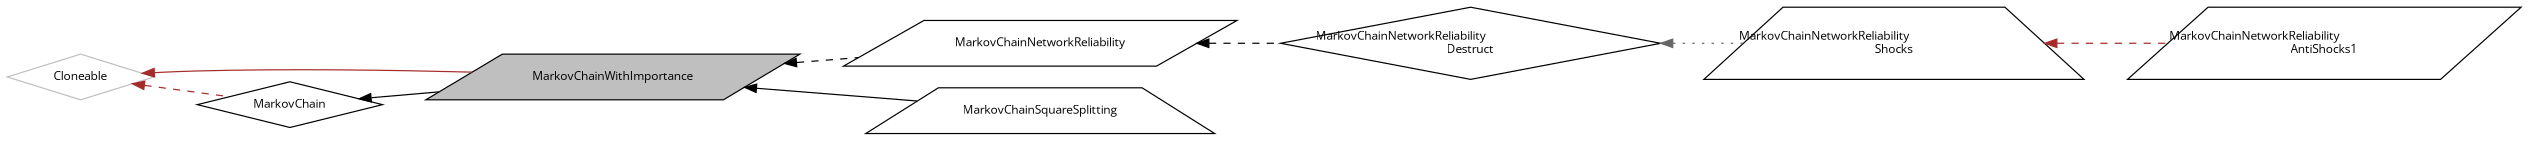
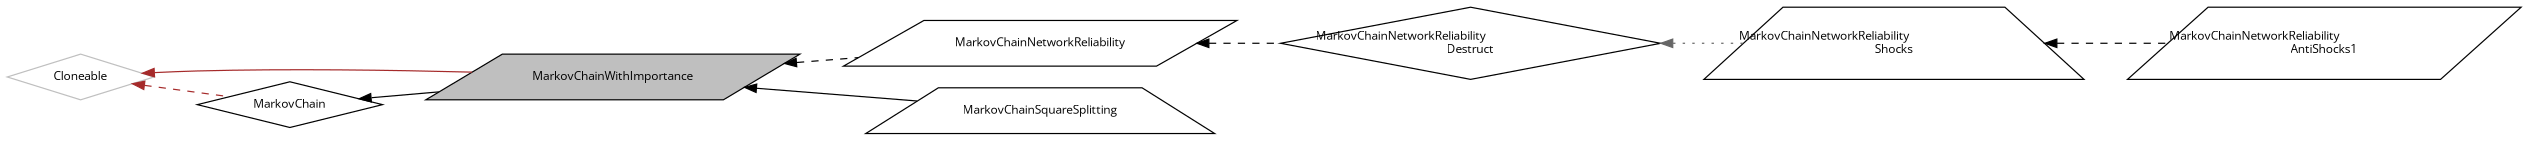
(2112, 43) -> (2112, 43)
